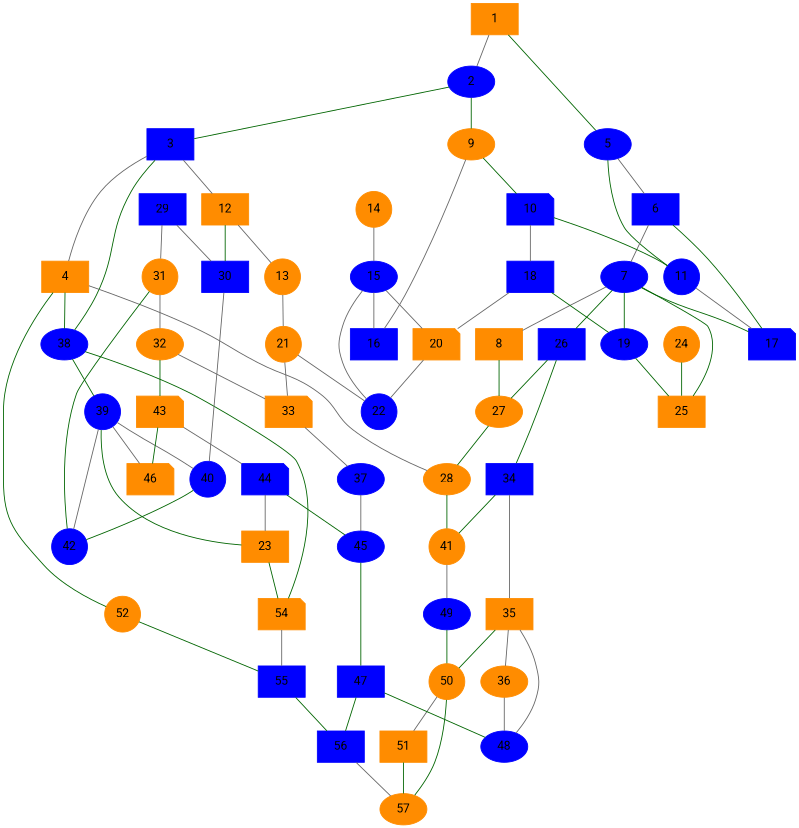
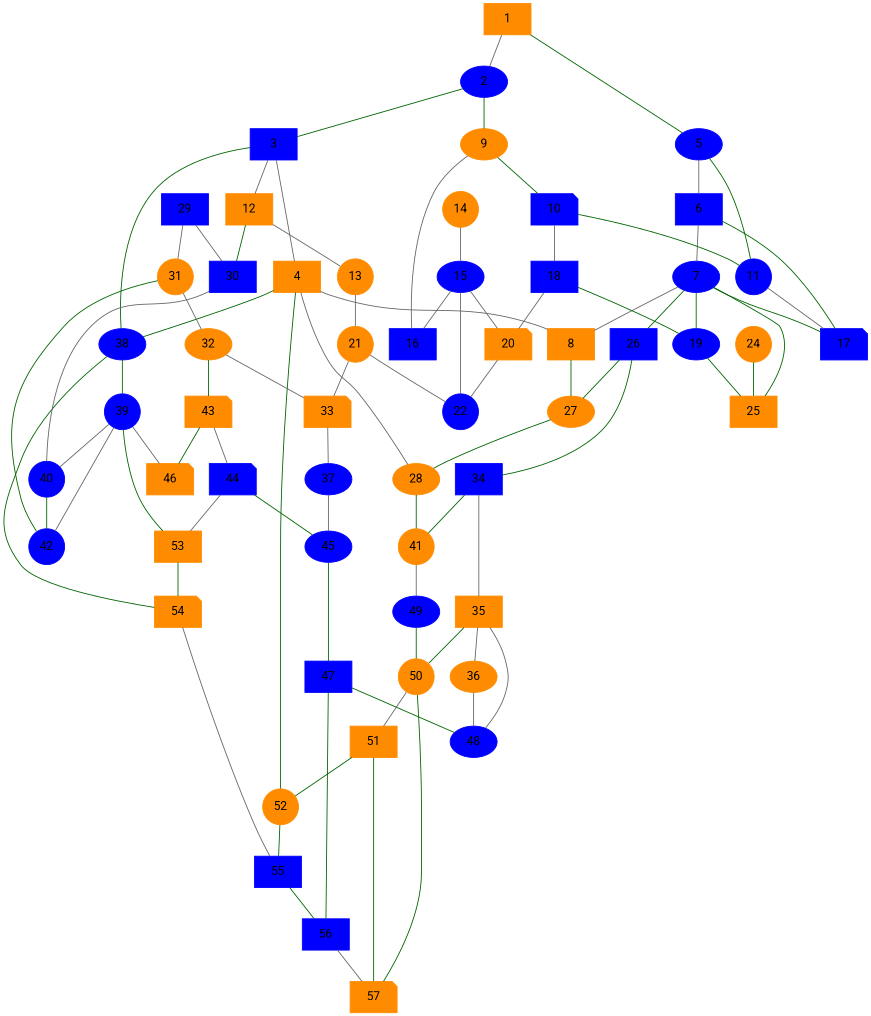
none -> (428, 310)
(265, 547) -> (178, 547)
none -> (322, 778)
(403, 809) -> (374, 997)
